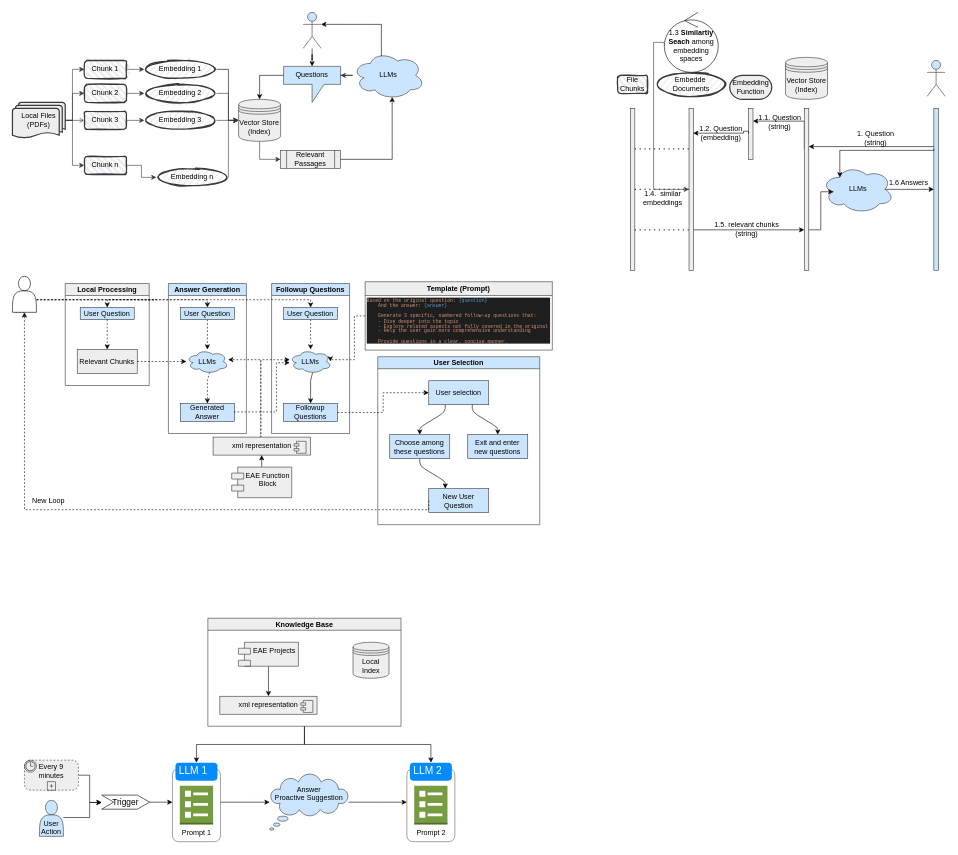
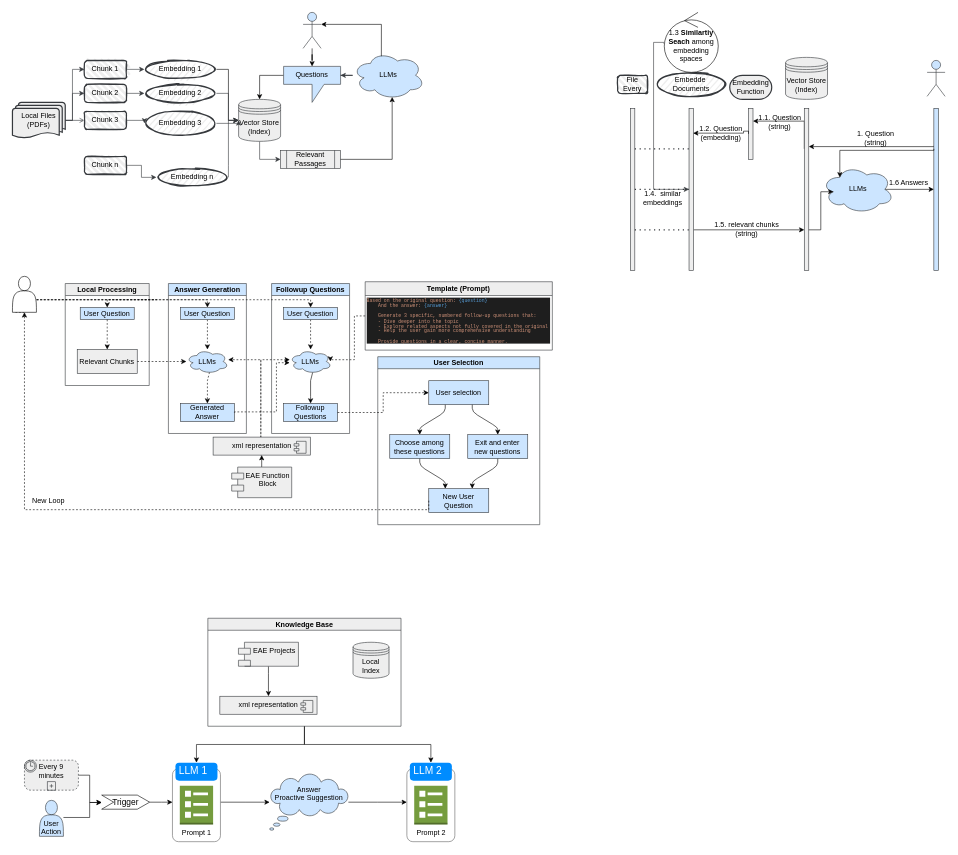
(633, 84) -> (633, 84)
(180, 120) -> (180, 123)
(72, 147) -> none
none -> (485, 474)
